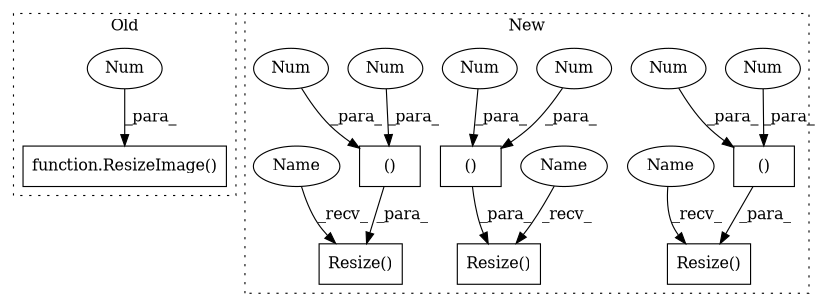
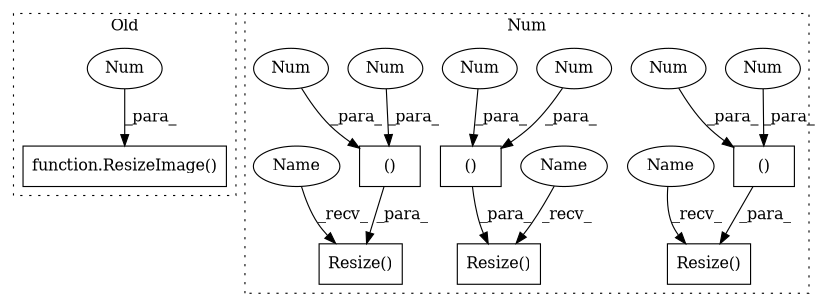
(527, 26) -> (527, 26)
